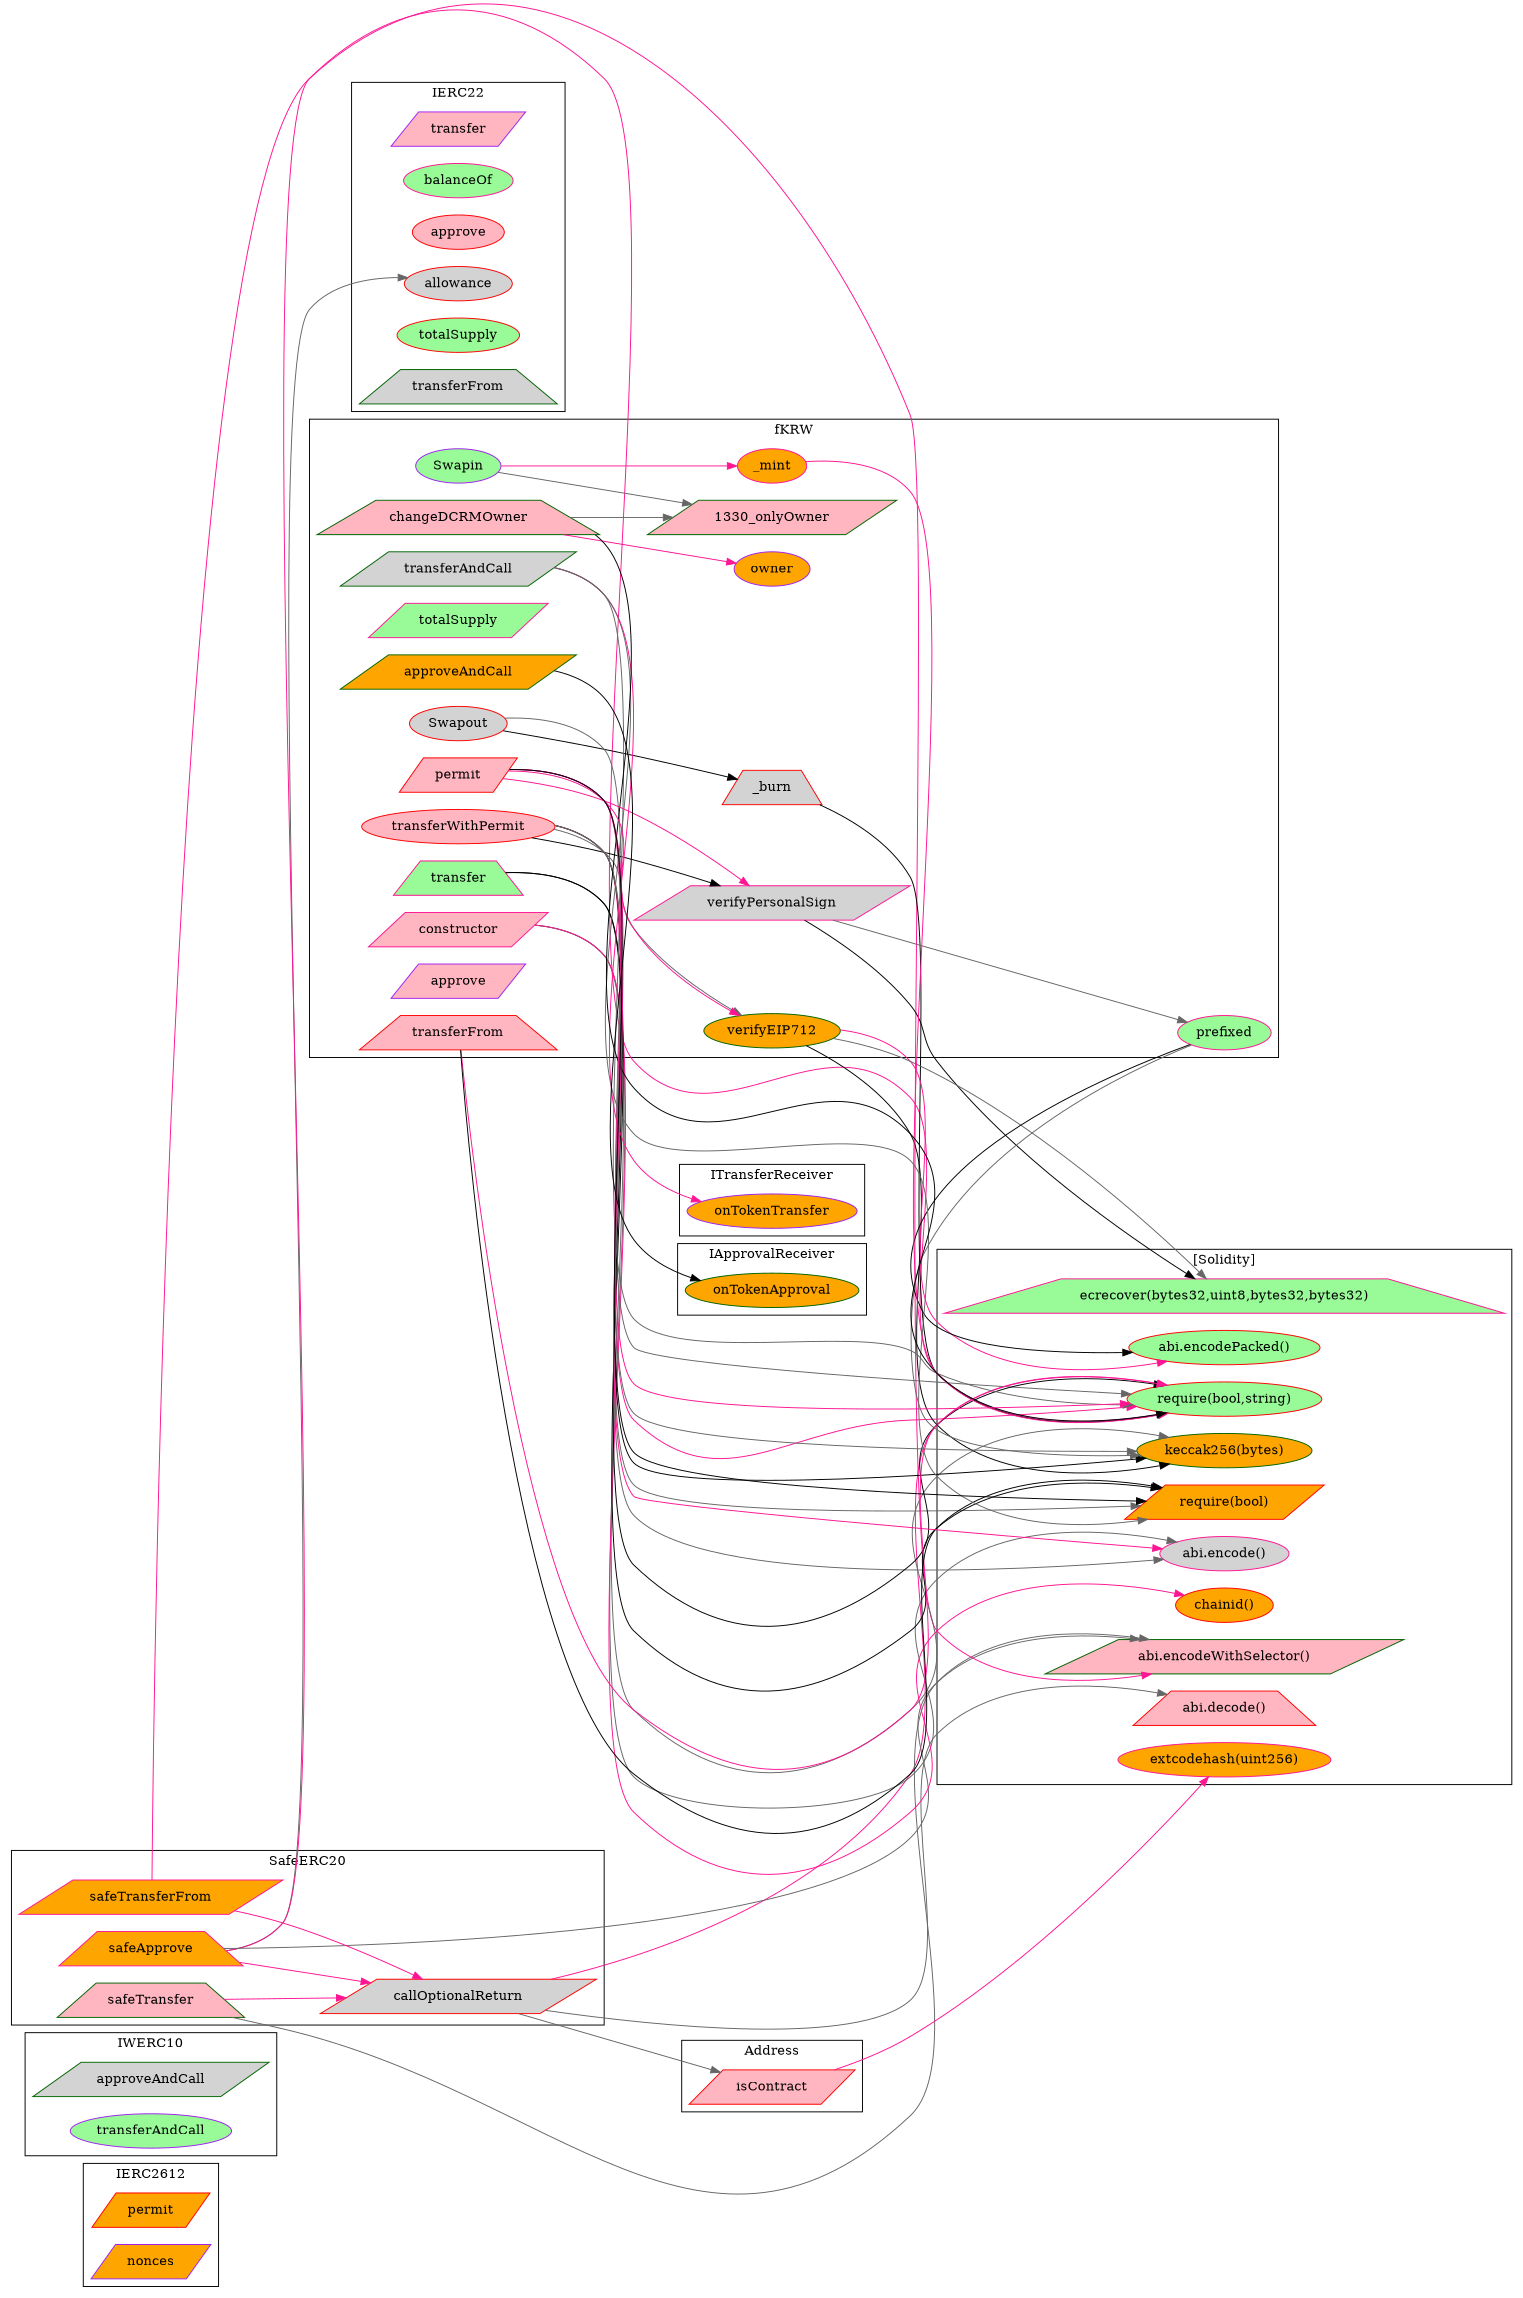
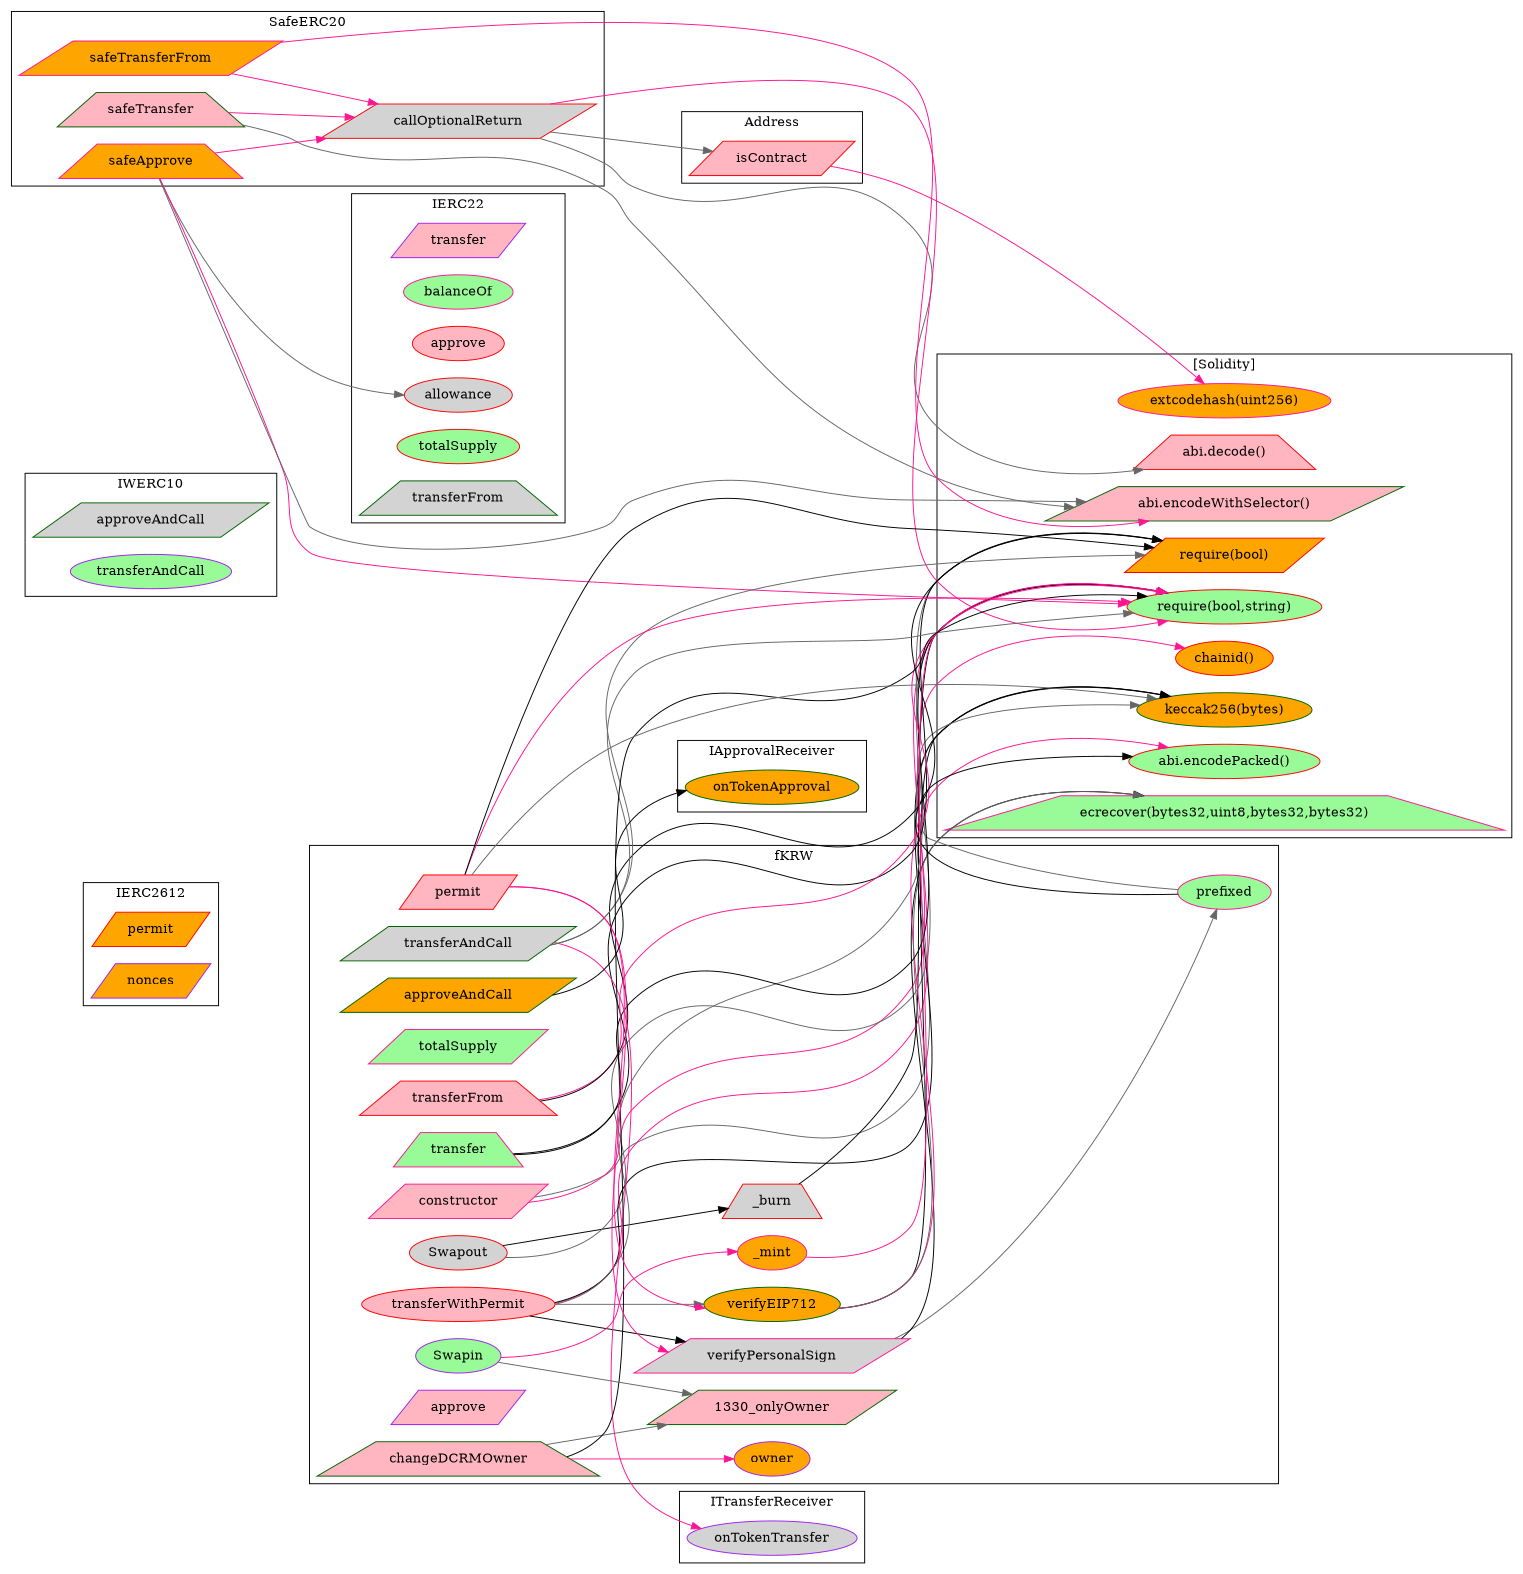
(772, 1211) -> (772, 1538)
(1224, 1554) -> none
